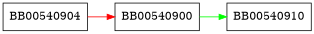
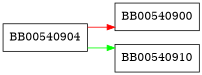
(209, 17) -> (97, 48)
